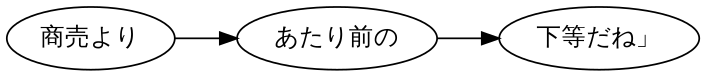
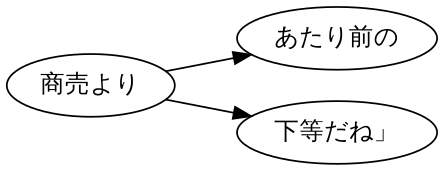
(459, 38) -> (200, 106)
